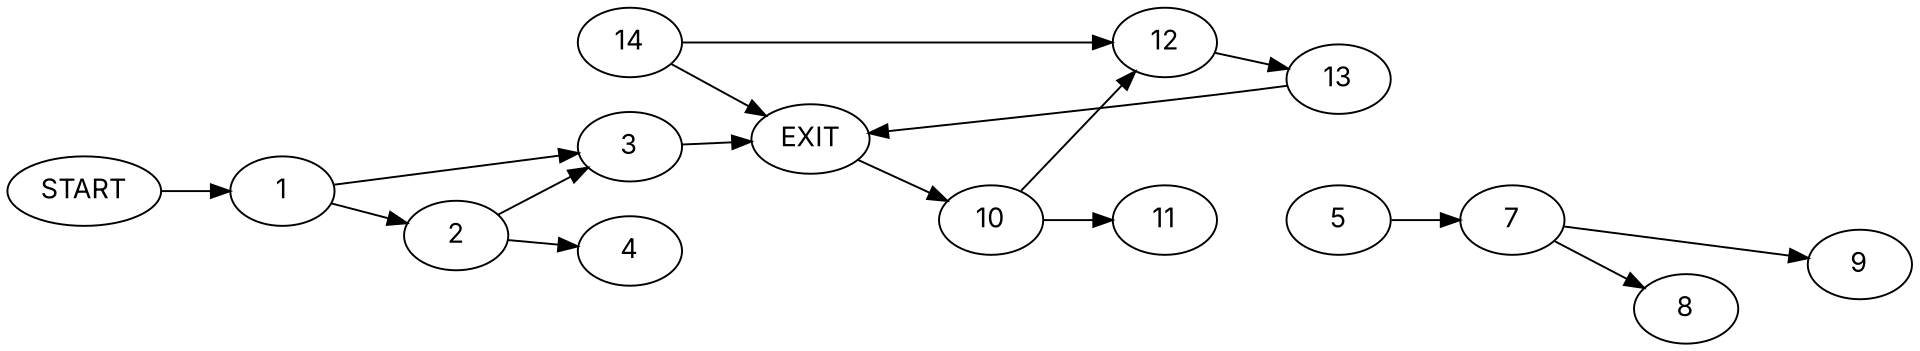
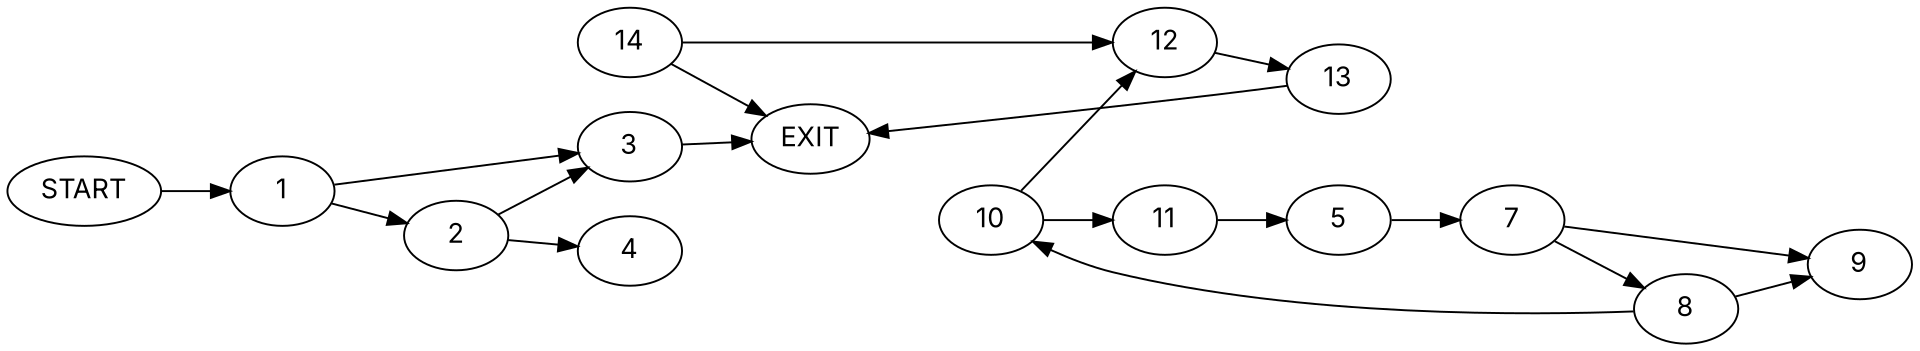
(894, 176) -> (1339, 306)
none -> (1242, 220)
none -> (1764, 289)
